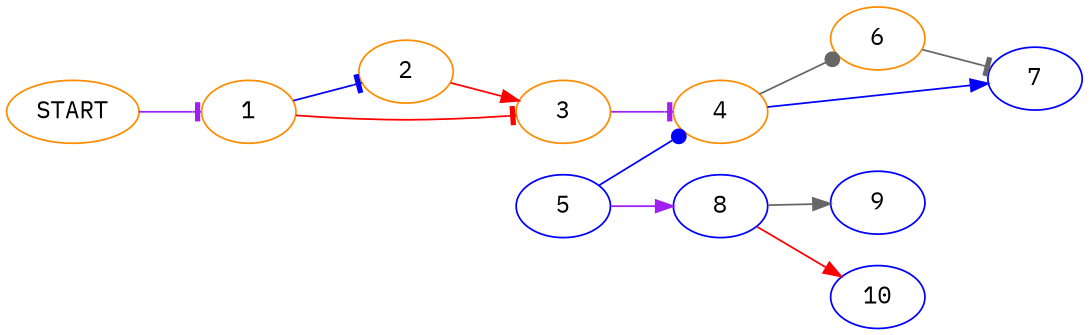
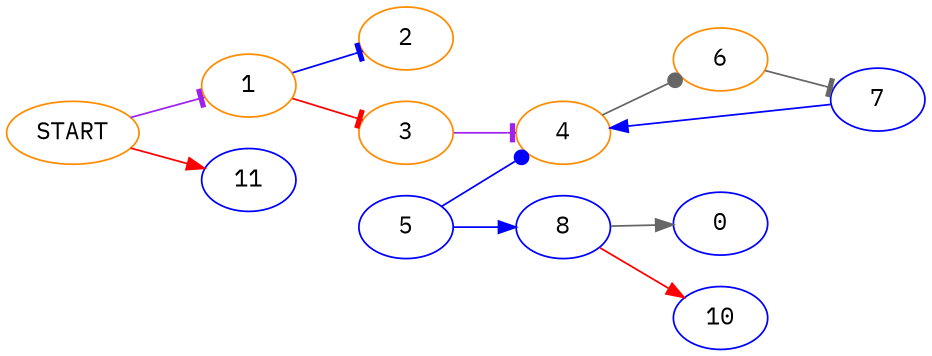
(476, 90) -> none
(869, 96) -> (729, 115)
none -> (249, 180)
(878, 203) -> (721, 224)
(633, 206) -> (476, 227)
